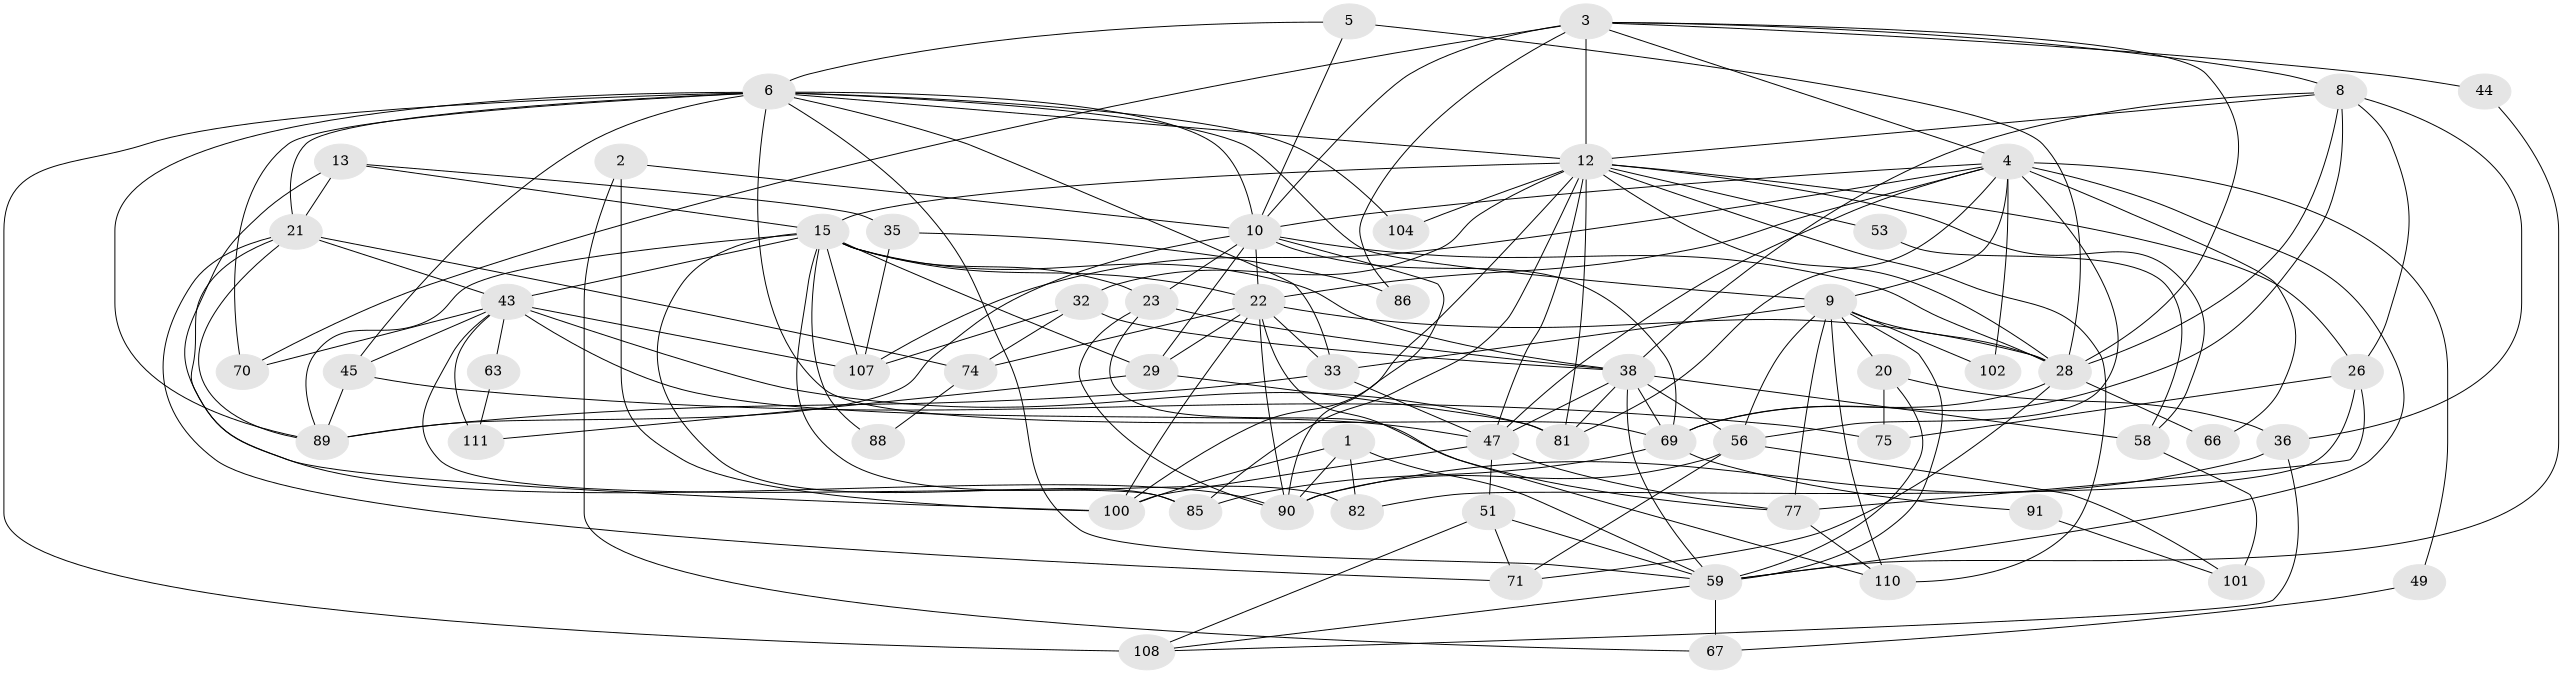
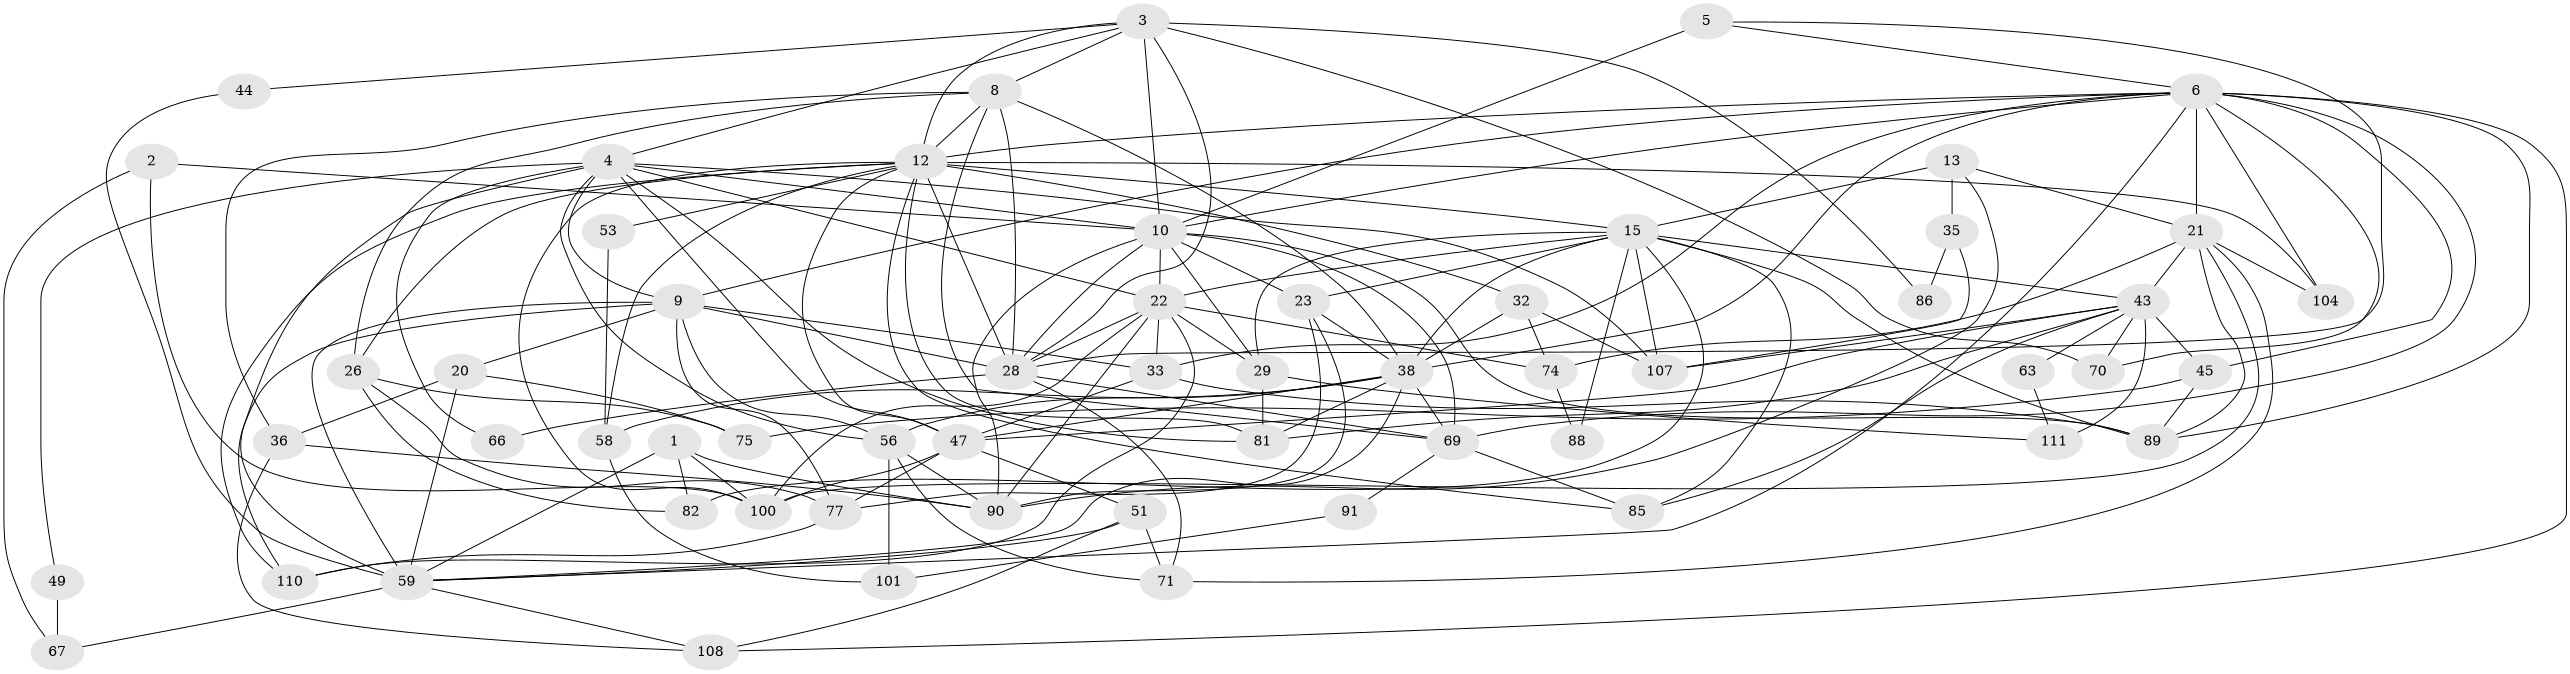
none -> (1805, 237)
none -> (2261, 267)
(1993, 372) -> none
